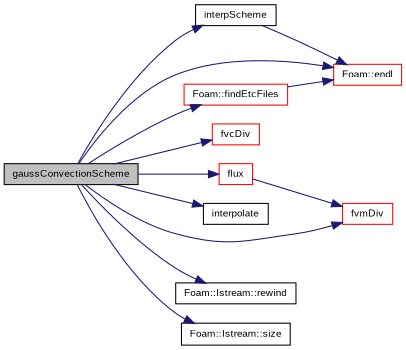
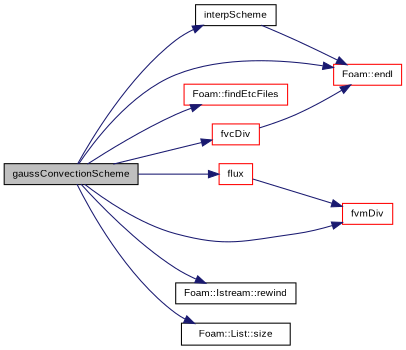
(305, 84) -> (302, 112)
(236, 214) -> none
(236, 334) -> (236, 334)
